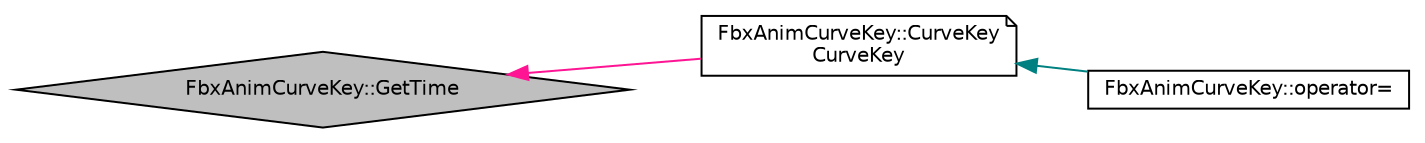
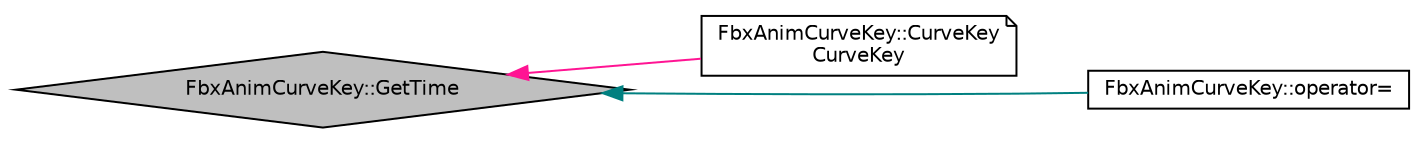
(1062, 69) -> (855, 94)
